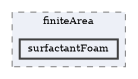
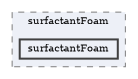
(69, 22) -> (69, 22)
